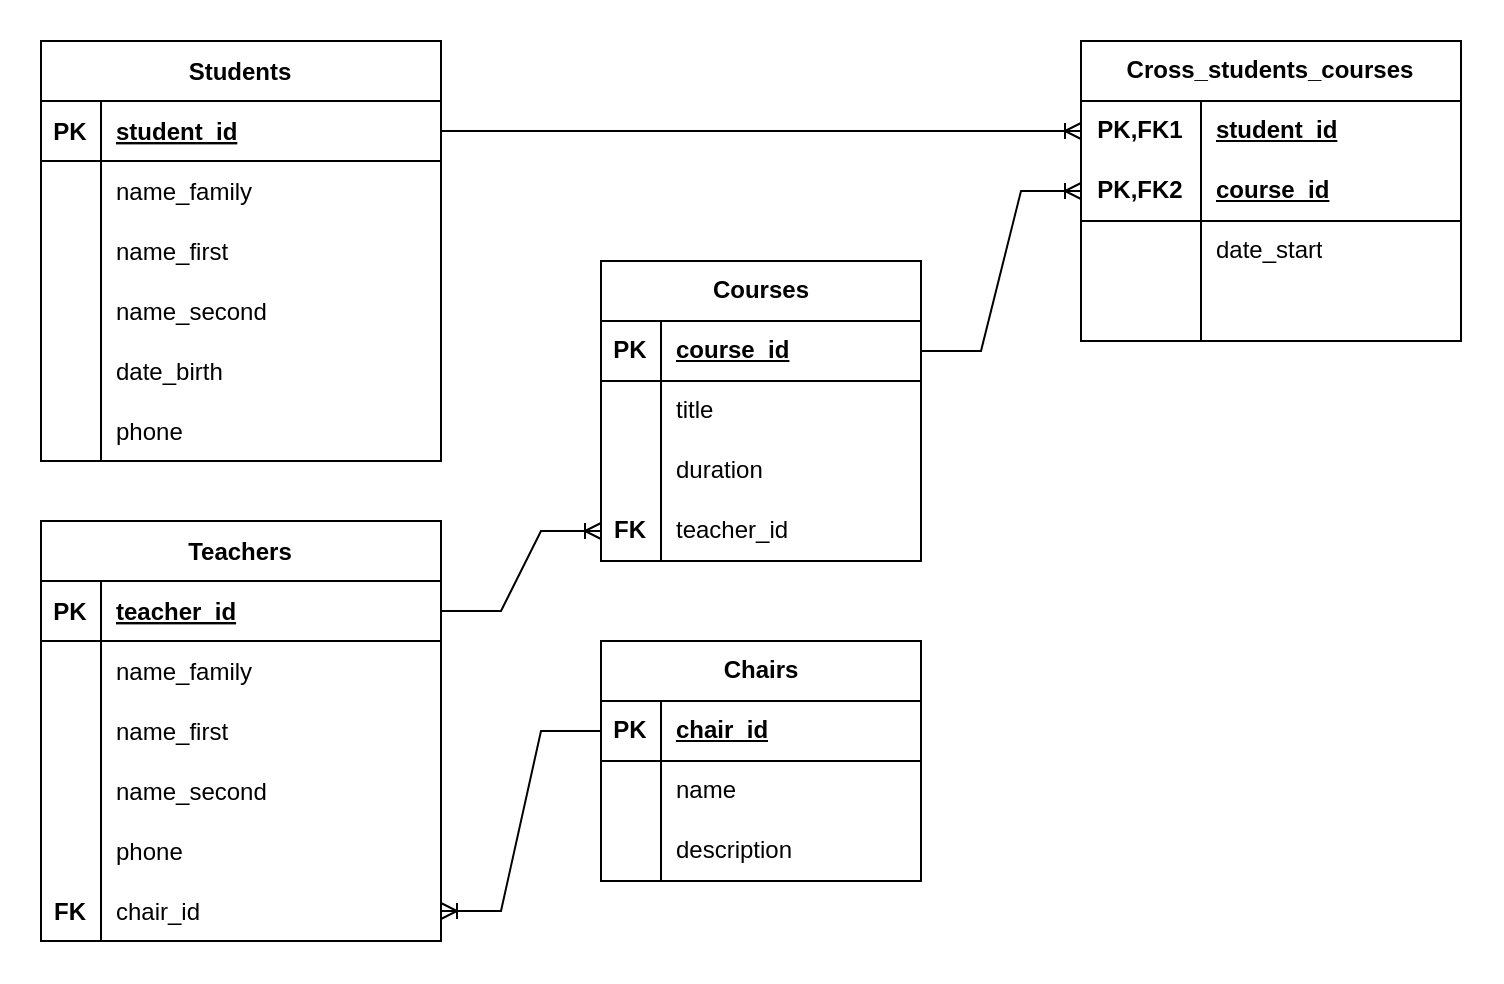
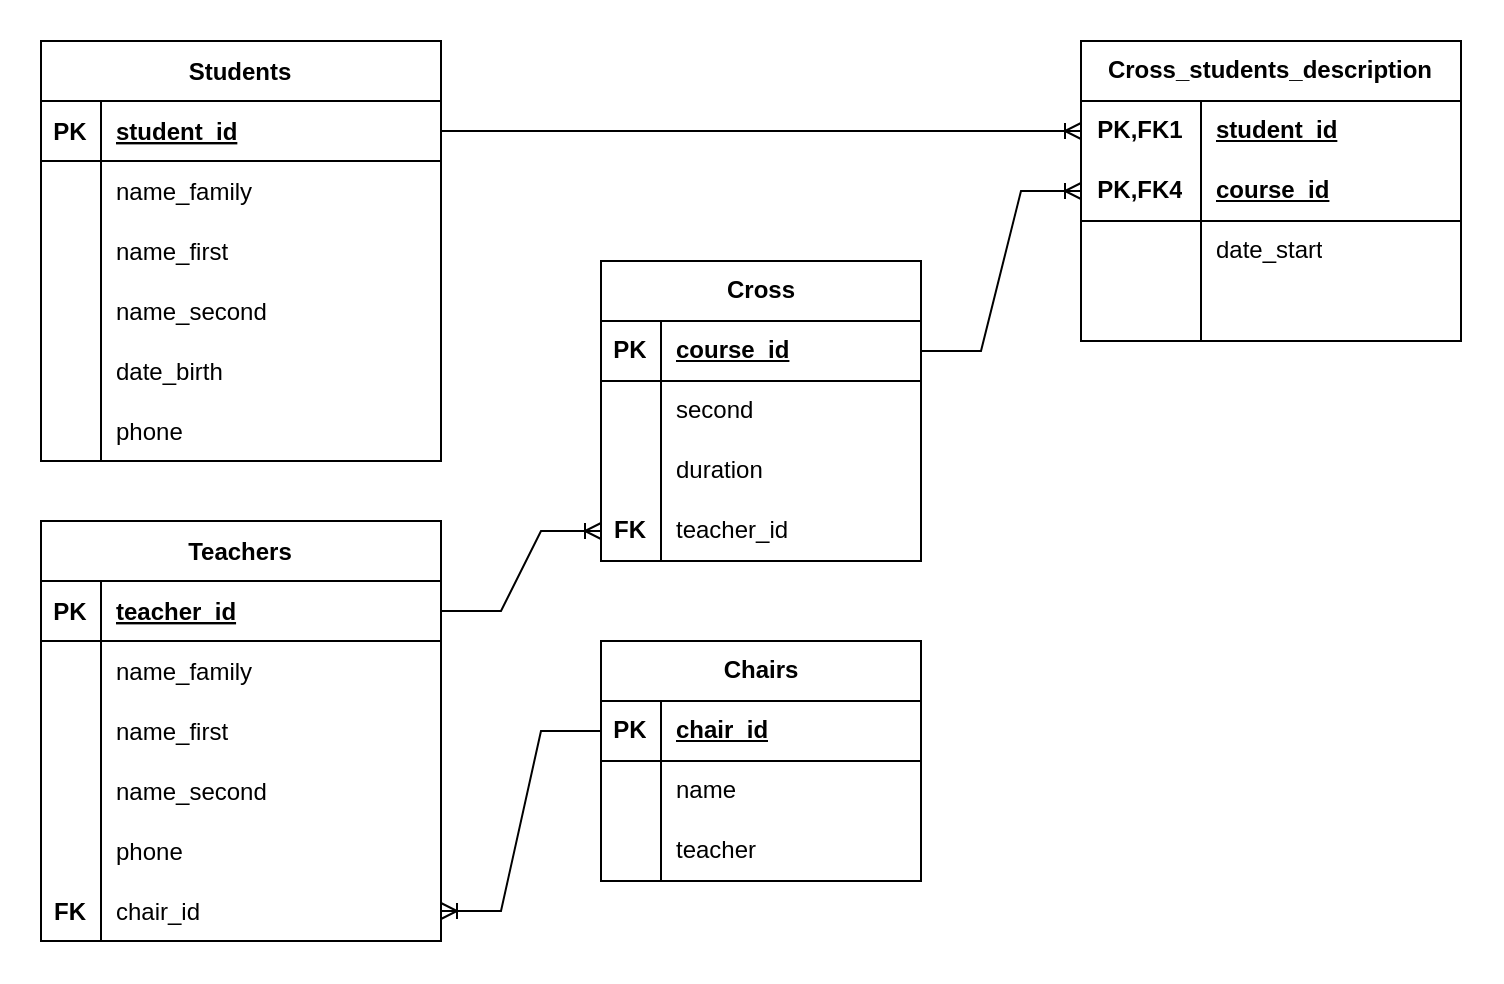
(1271, 71) -> (1271, 71)
(1141, 191) -> (1141, 191)
(762, 291) -> (762, 291)
(704, 411) -> (717, 411)
(745, 851) -> (724, 851)
